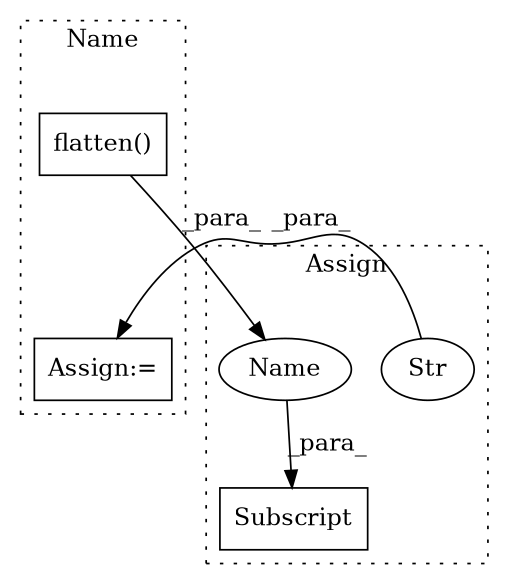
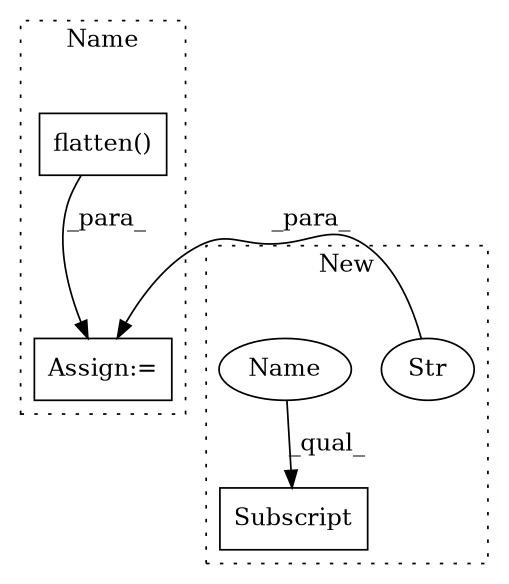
(173, 223) -> (63, 249)
(347, 265) -> (347, 265)
(327, 444) -> (327, 444)
